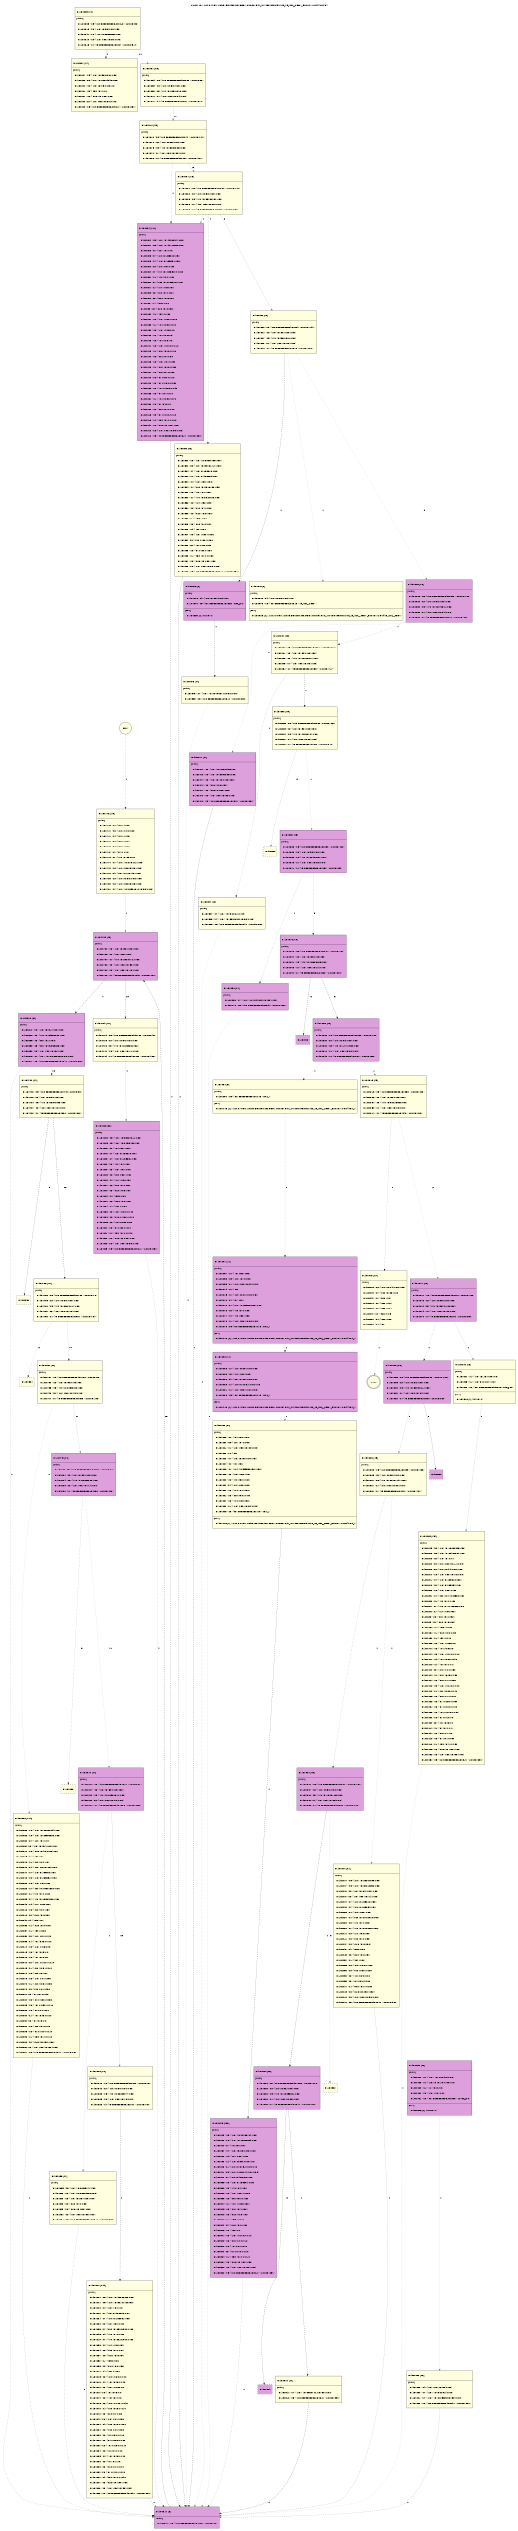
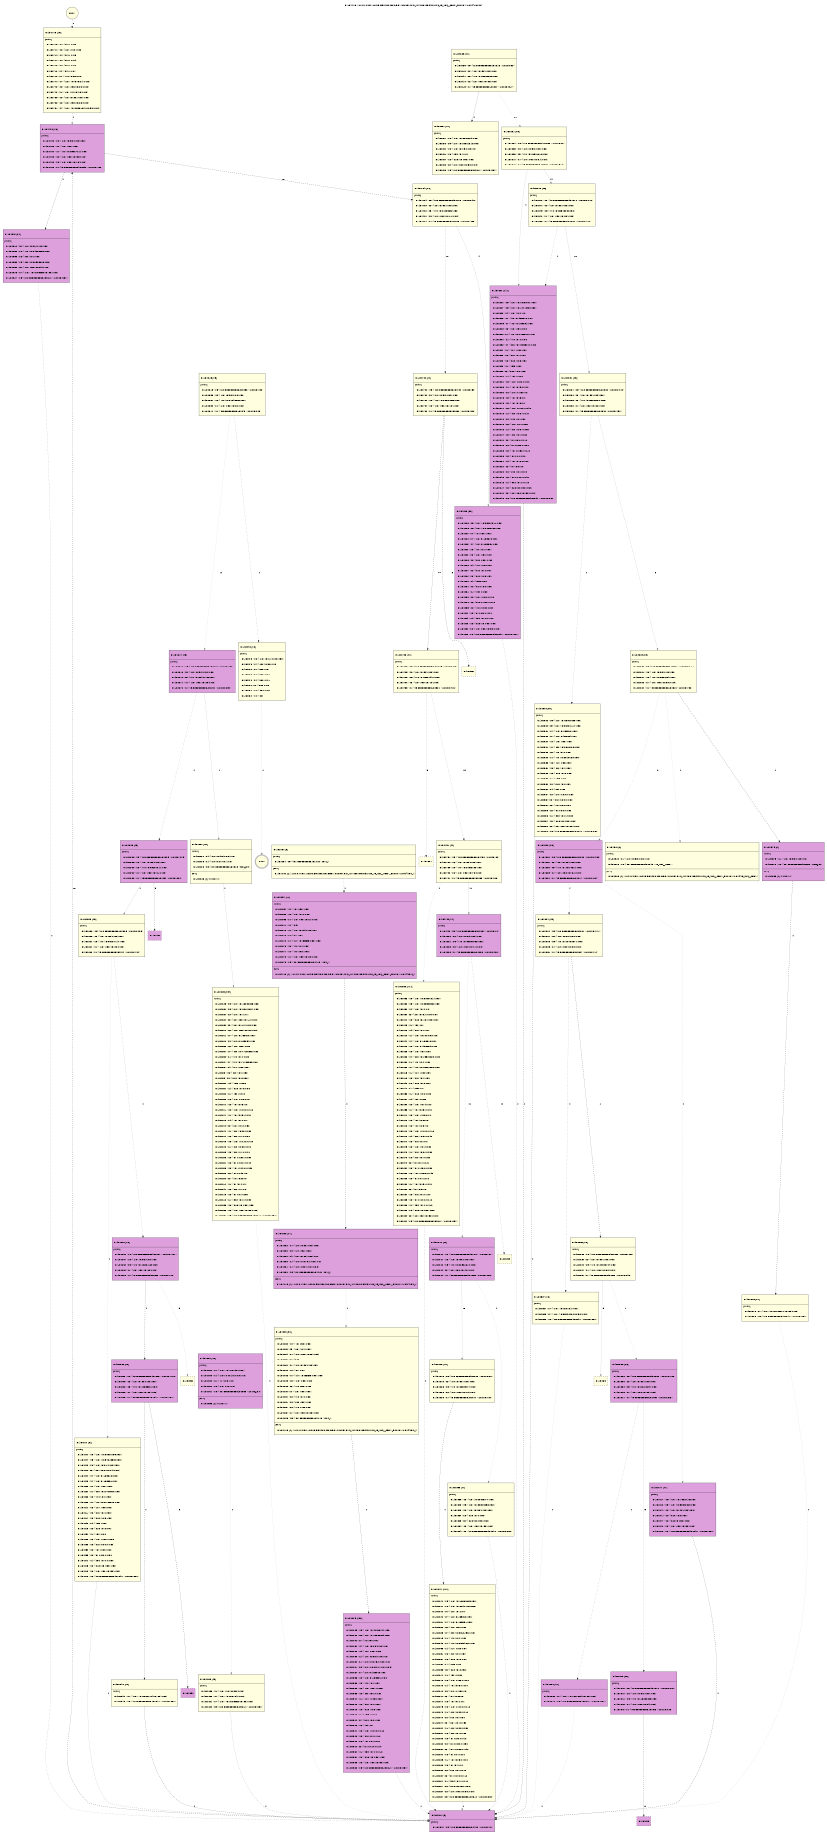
(202, 218) -> (521, 227)
(346, 1040) -> none
(52, 1070) -> (445, 299)
